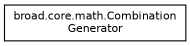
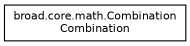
(95, 23) -> (95, 23)
